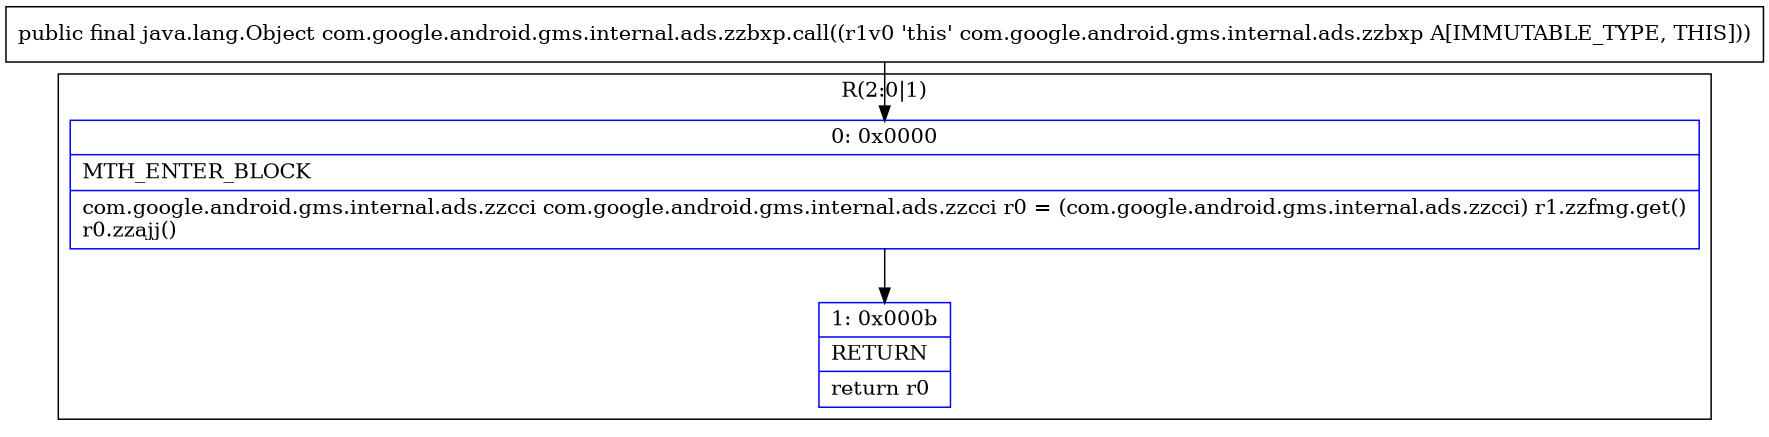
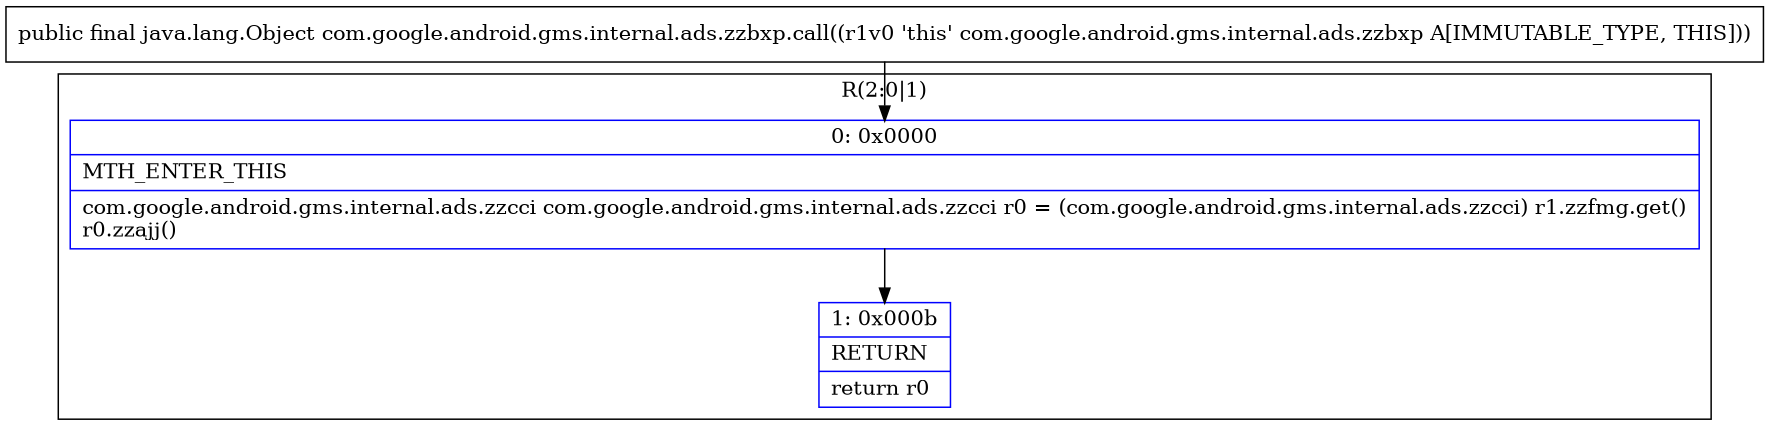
(197, 172) -> (185, 172)
